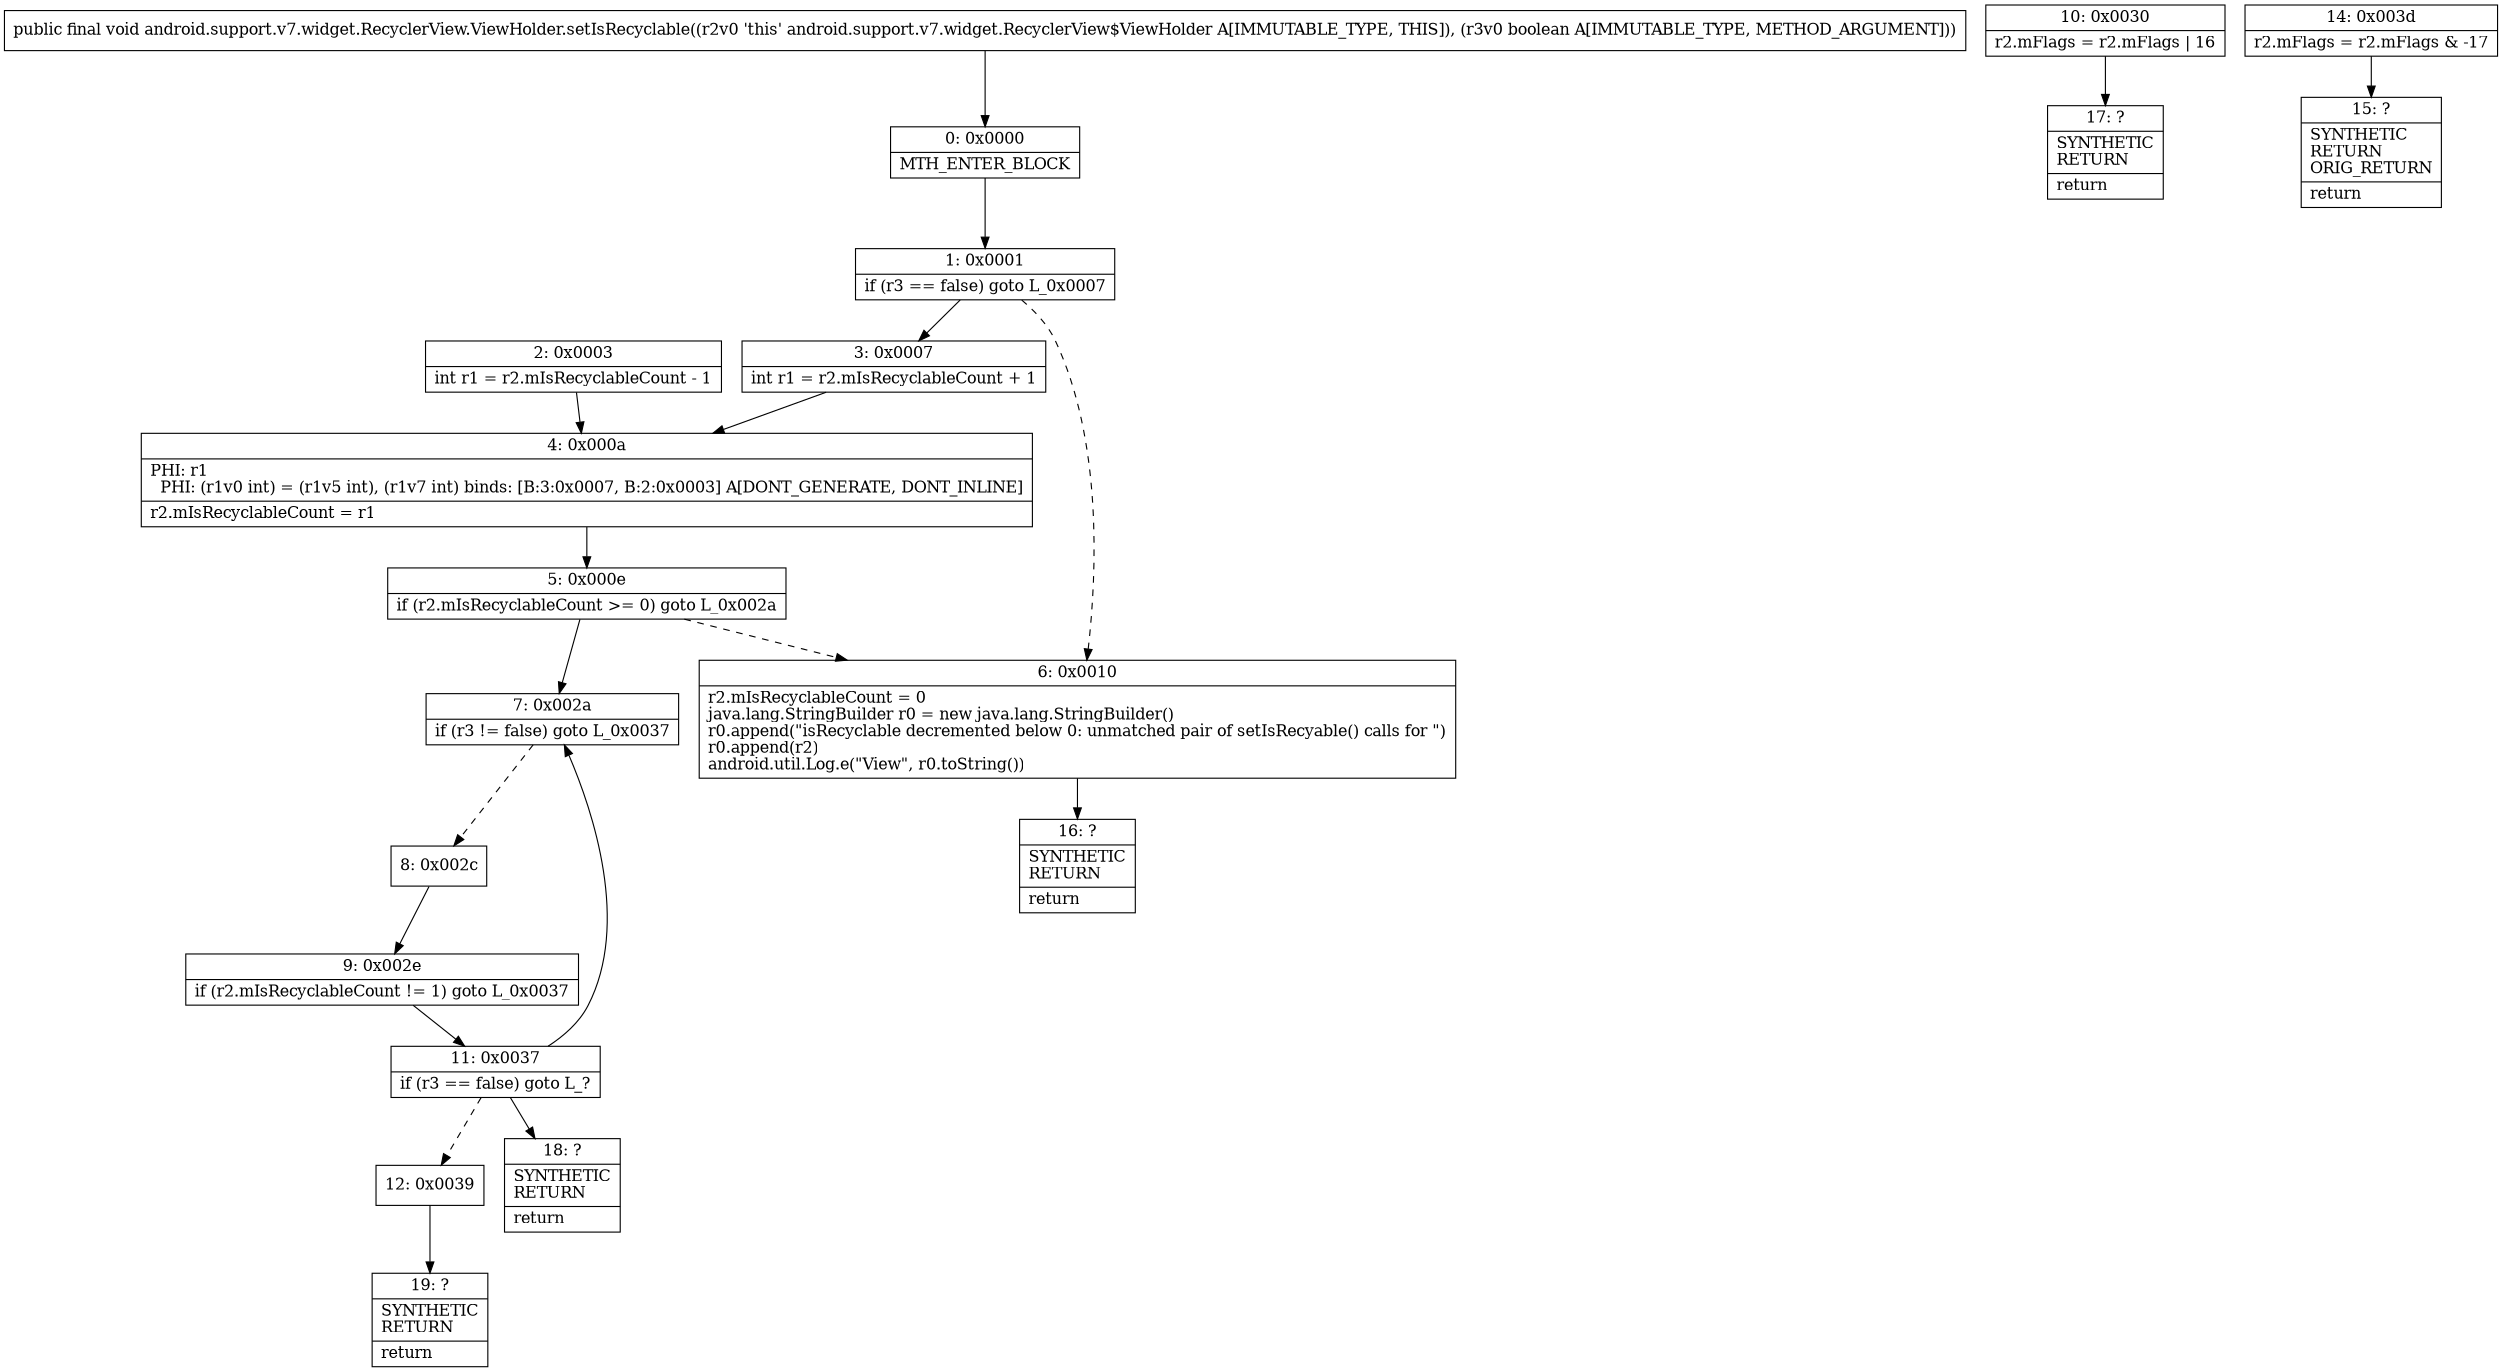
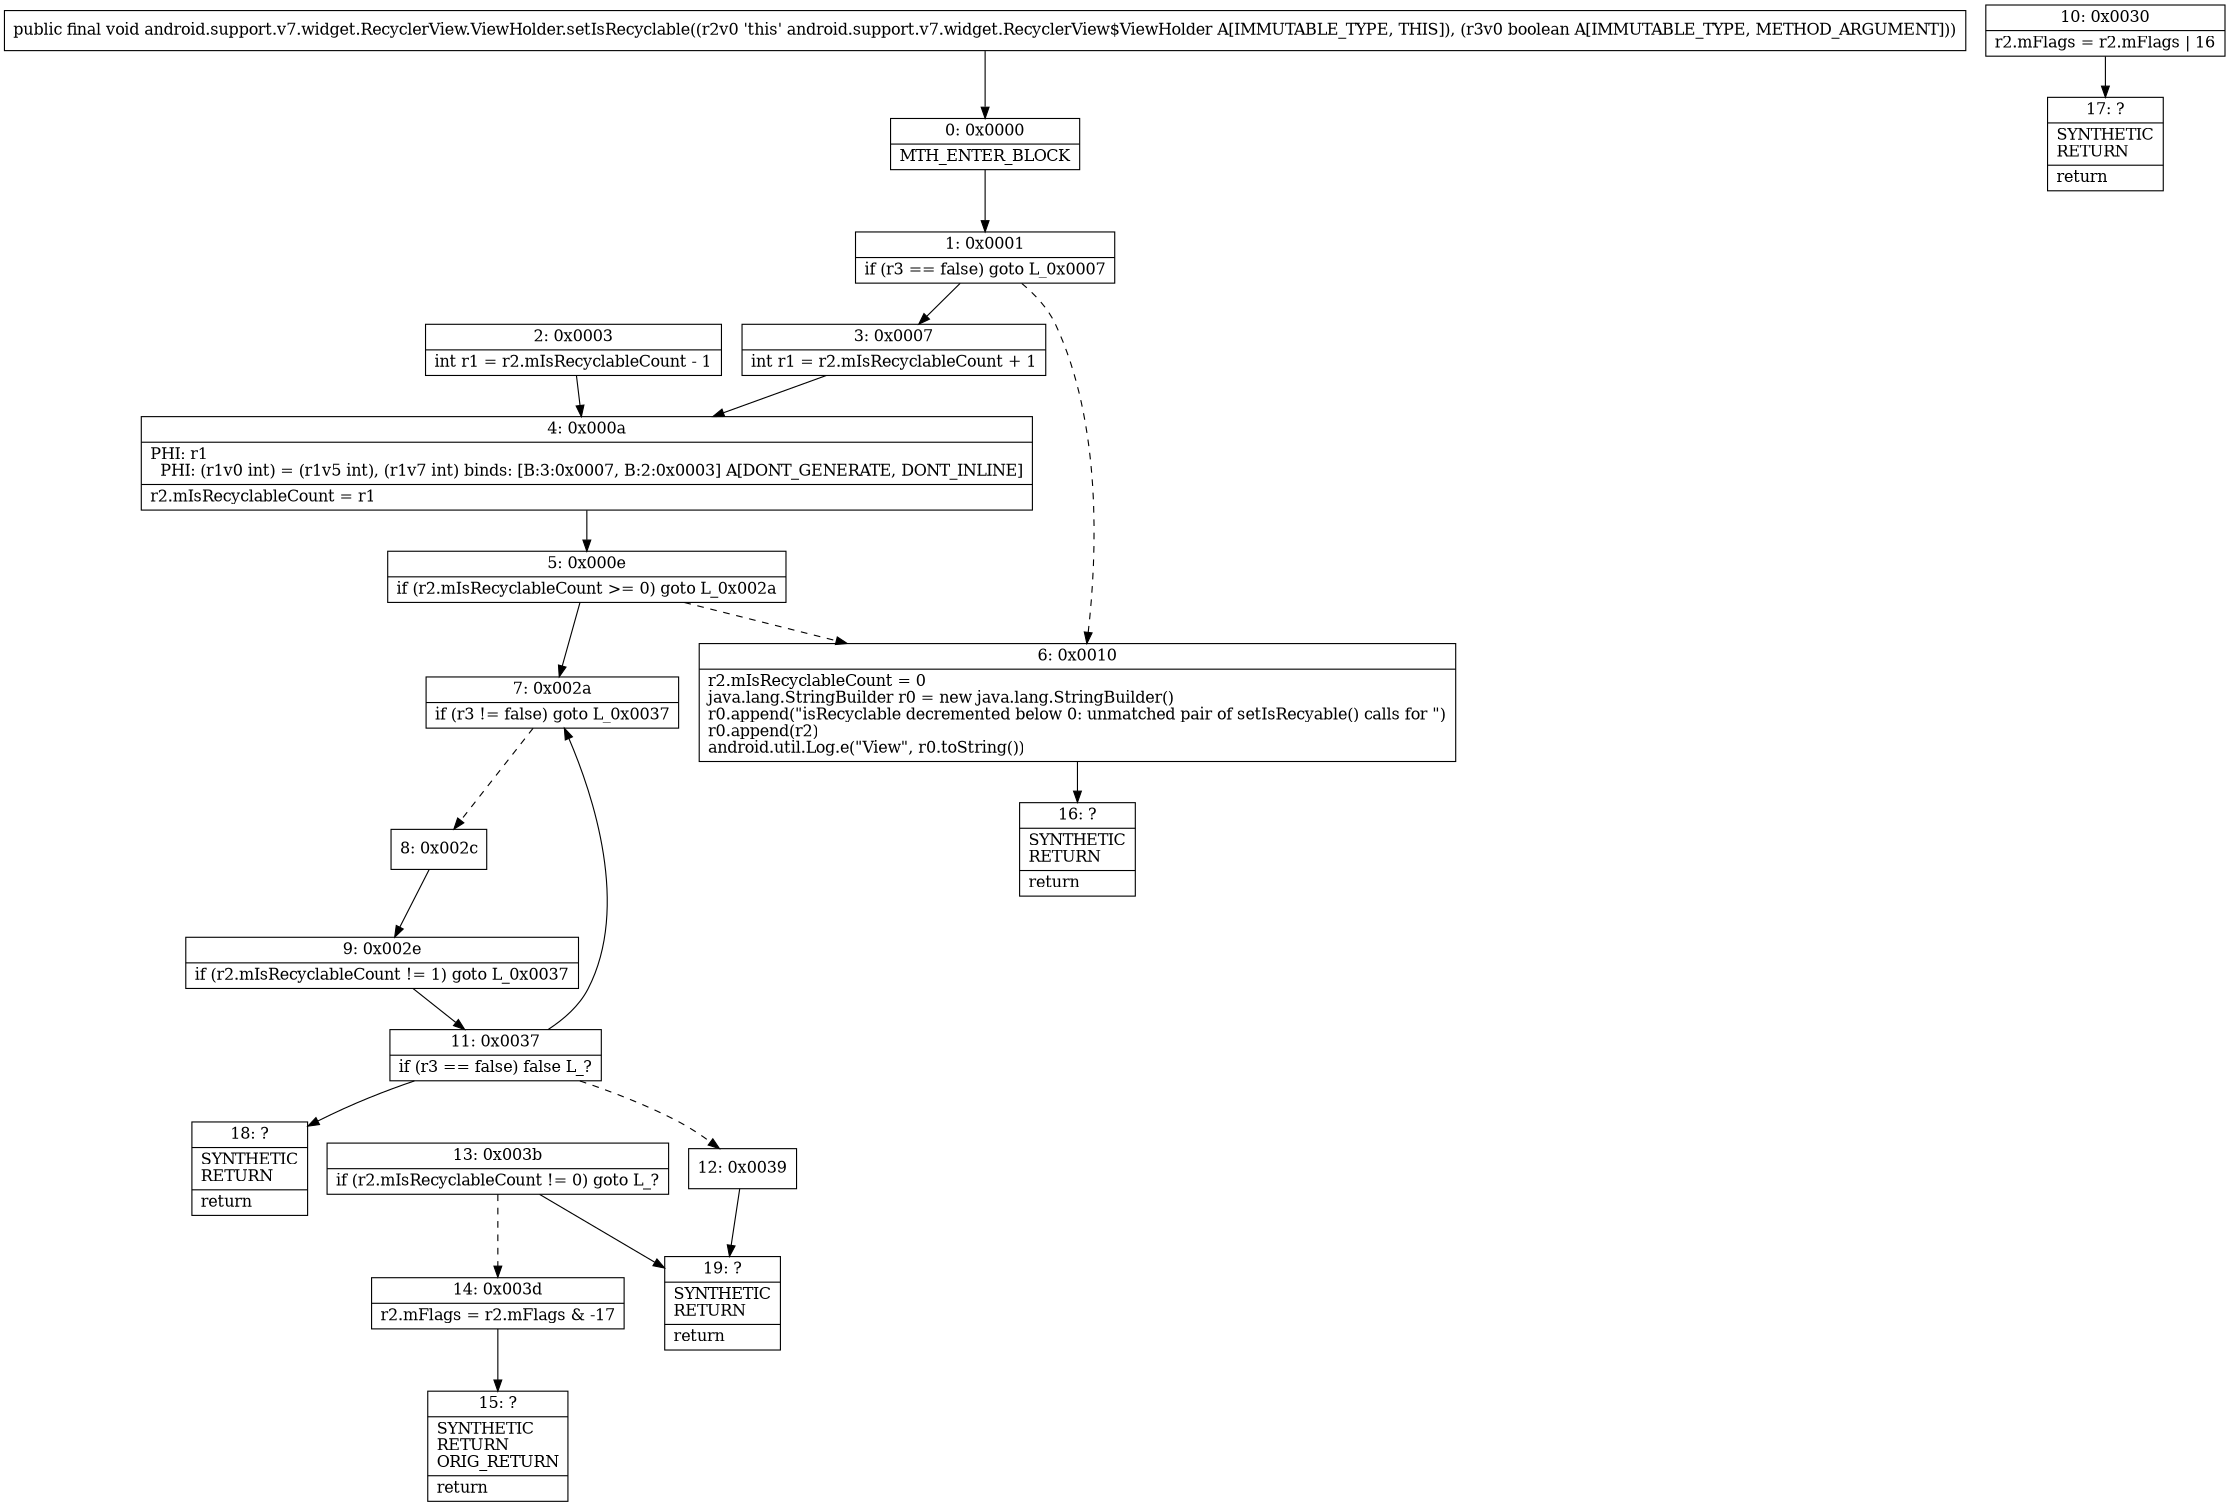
(496, 1084) -> (496, 1067)
none -> (498, 1169)
